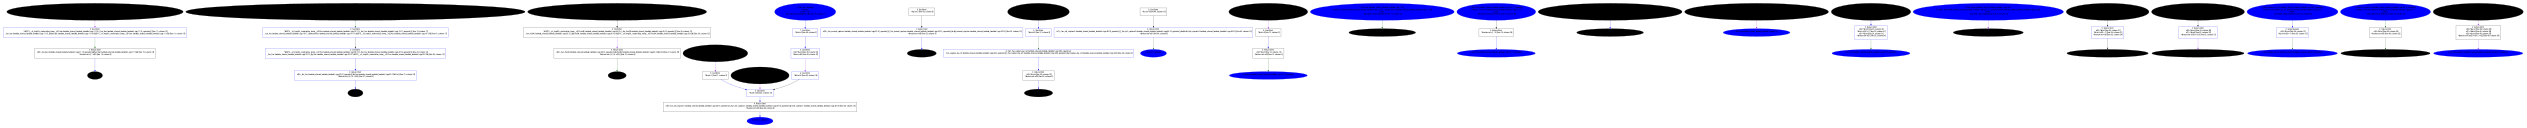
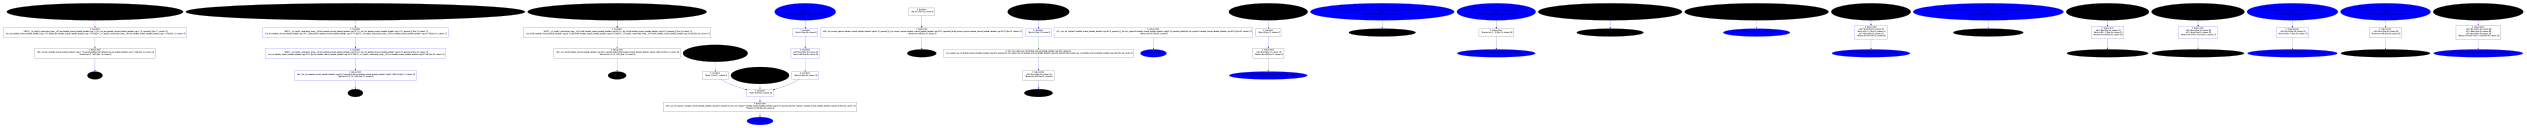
(1153, 12) -> none
